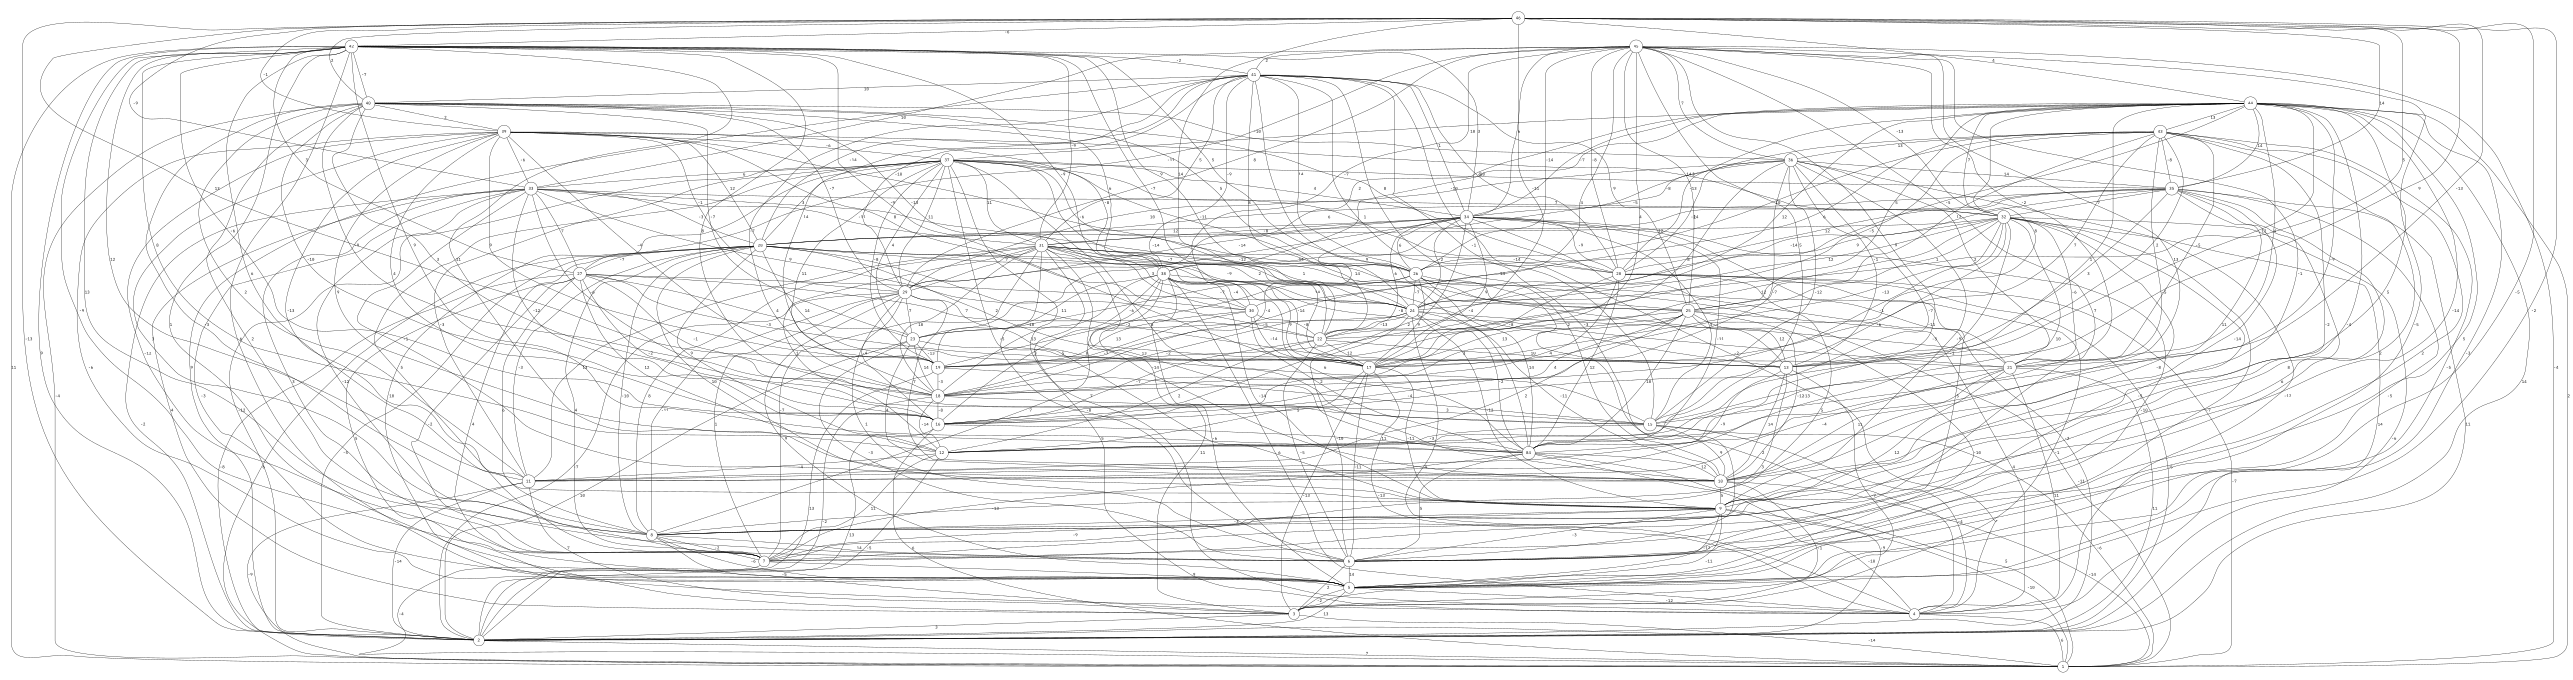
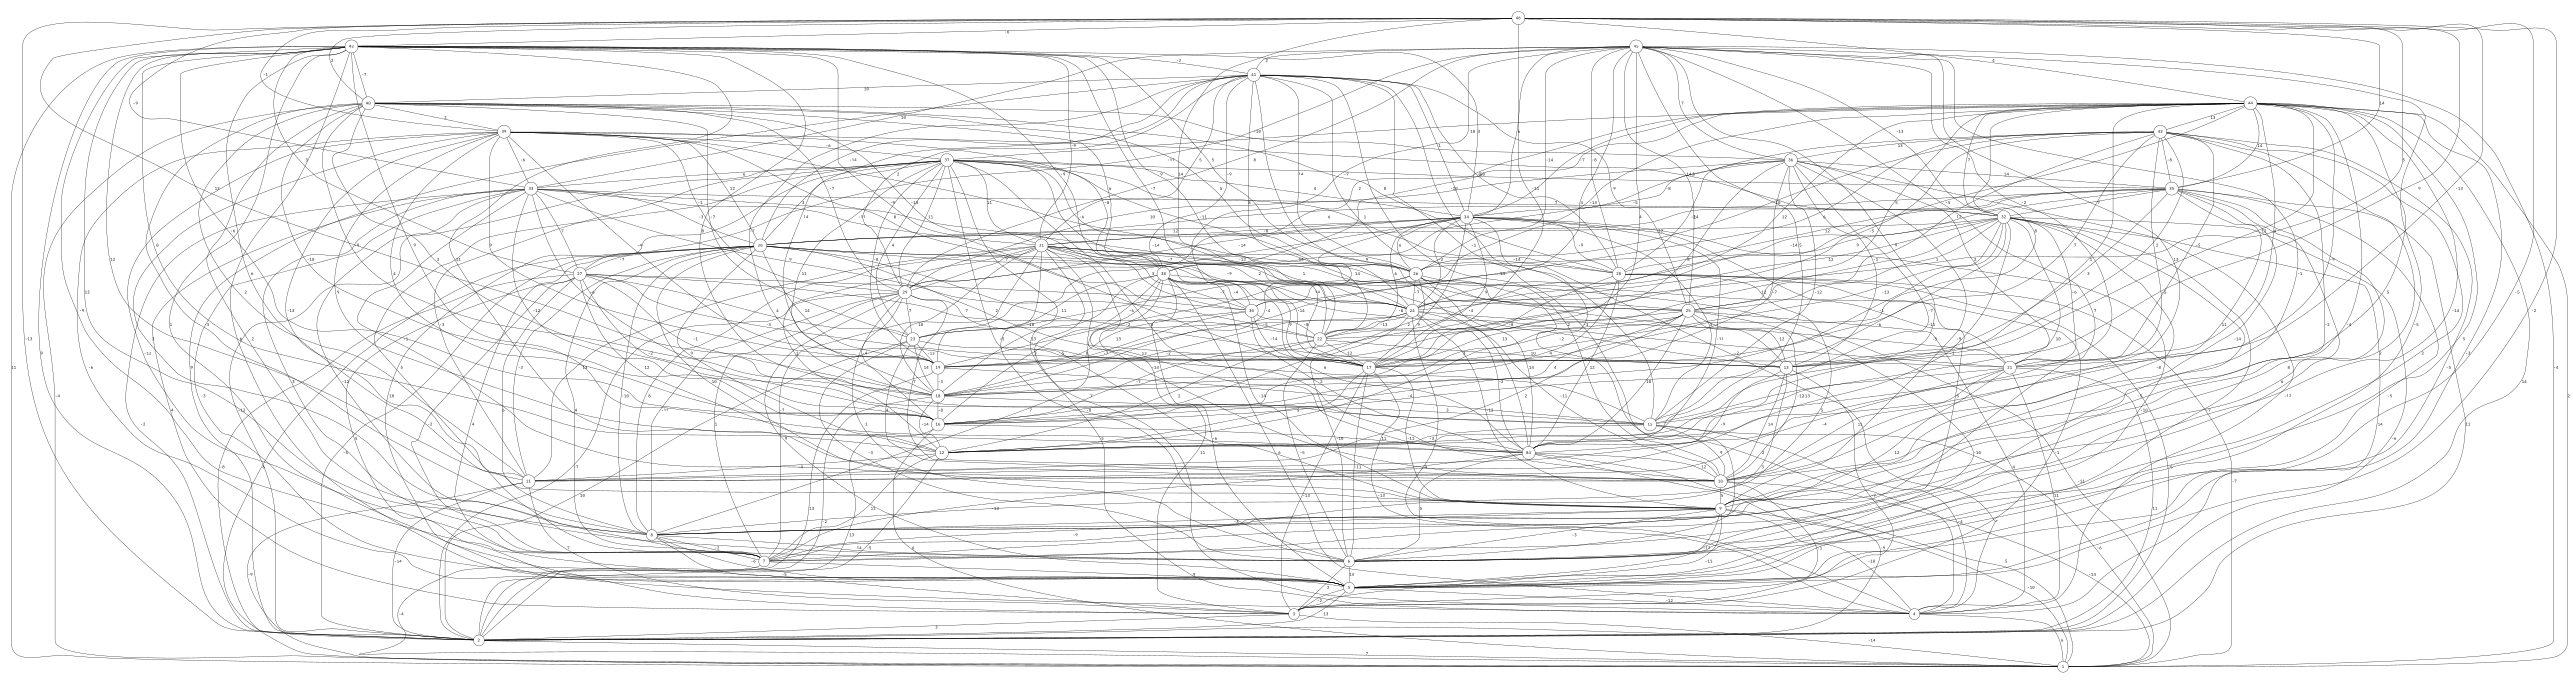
(1904, 120) -> (1726, 137)
(898, 174) -> (898, 174)
(1696, 628) -> (1378, 393)
